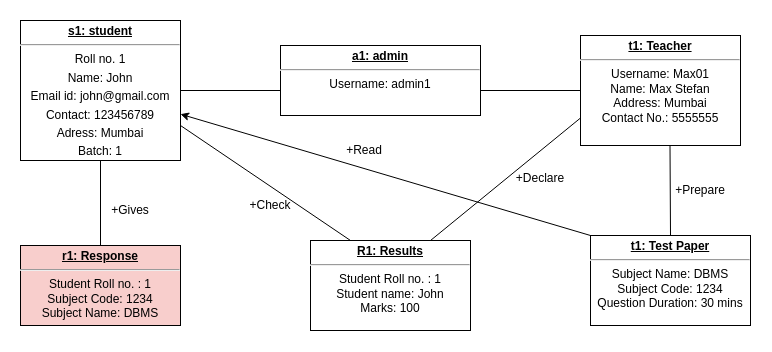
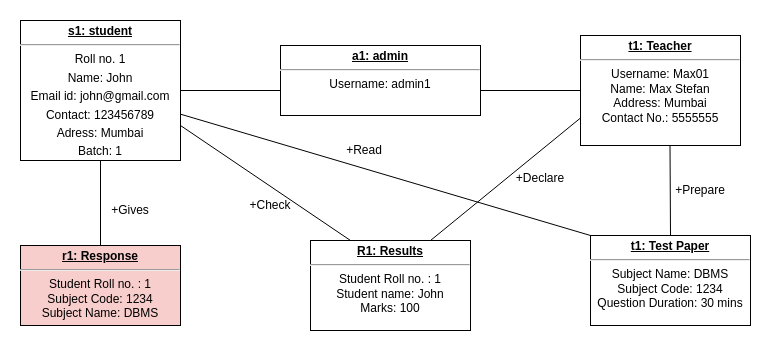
(189, 117) -> (185, 116)
